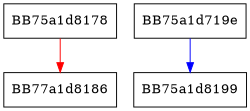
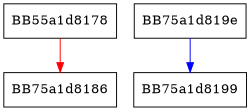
(60, 21) -> (60, 21)
(190, 21) -> (190, 21)
(60, 90) -> (60, 90)
